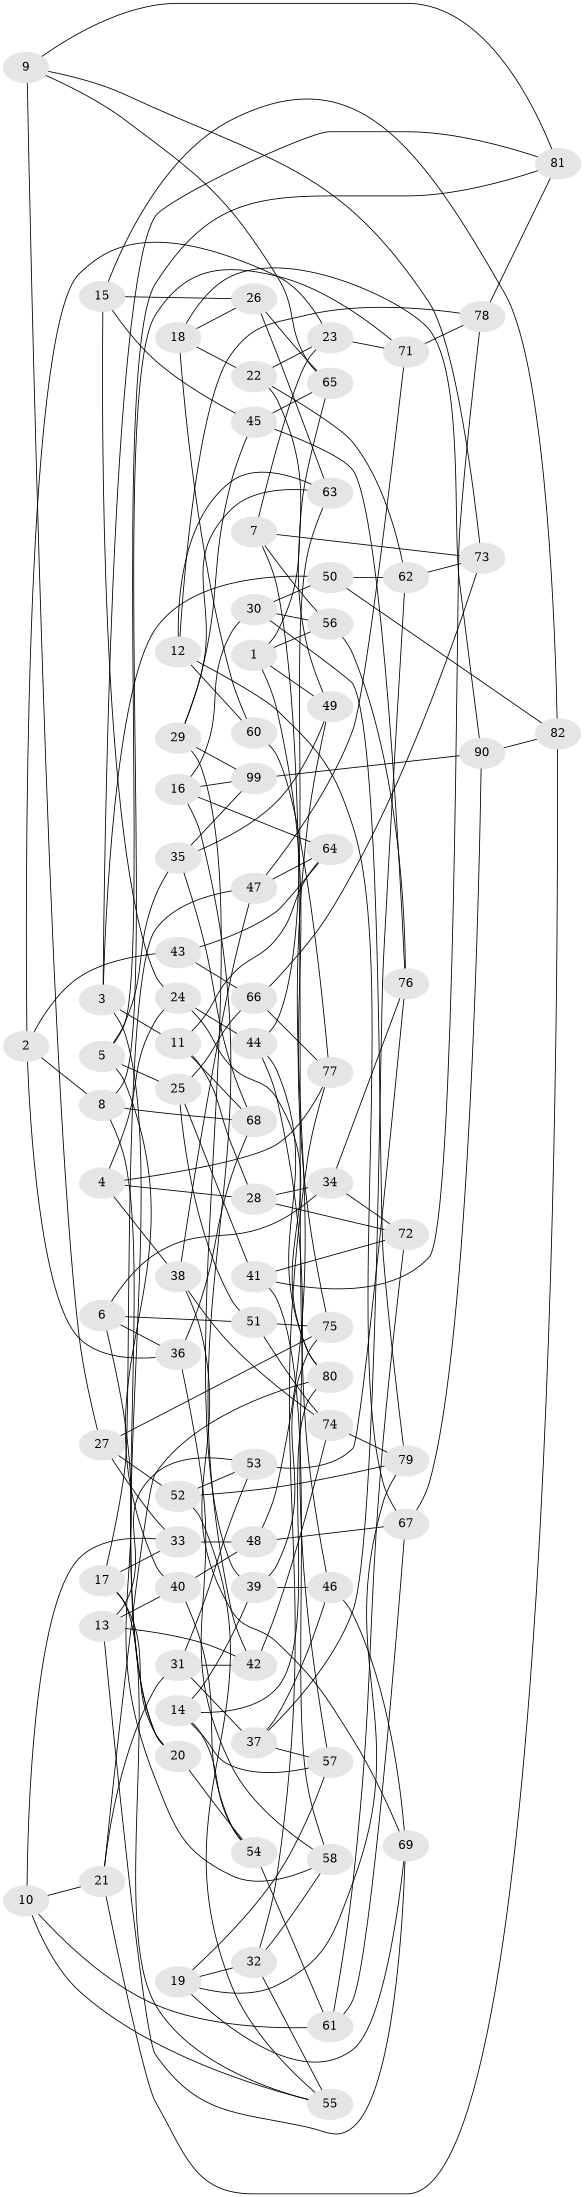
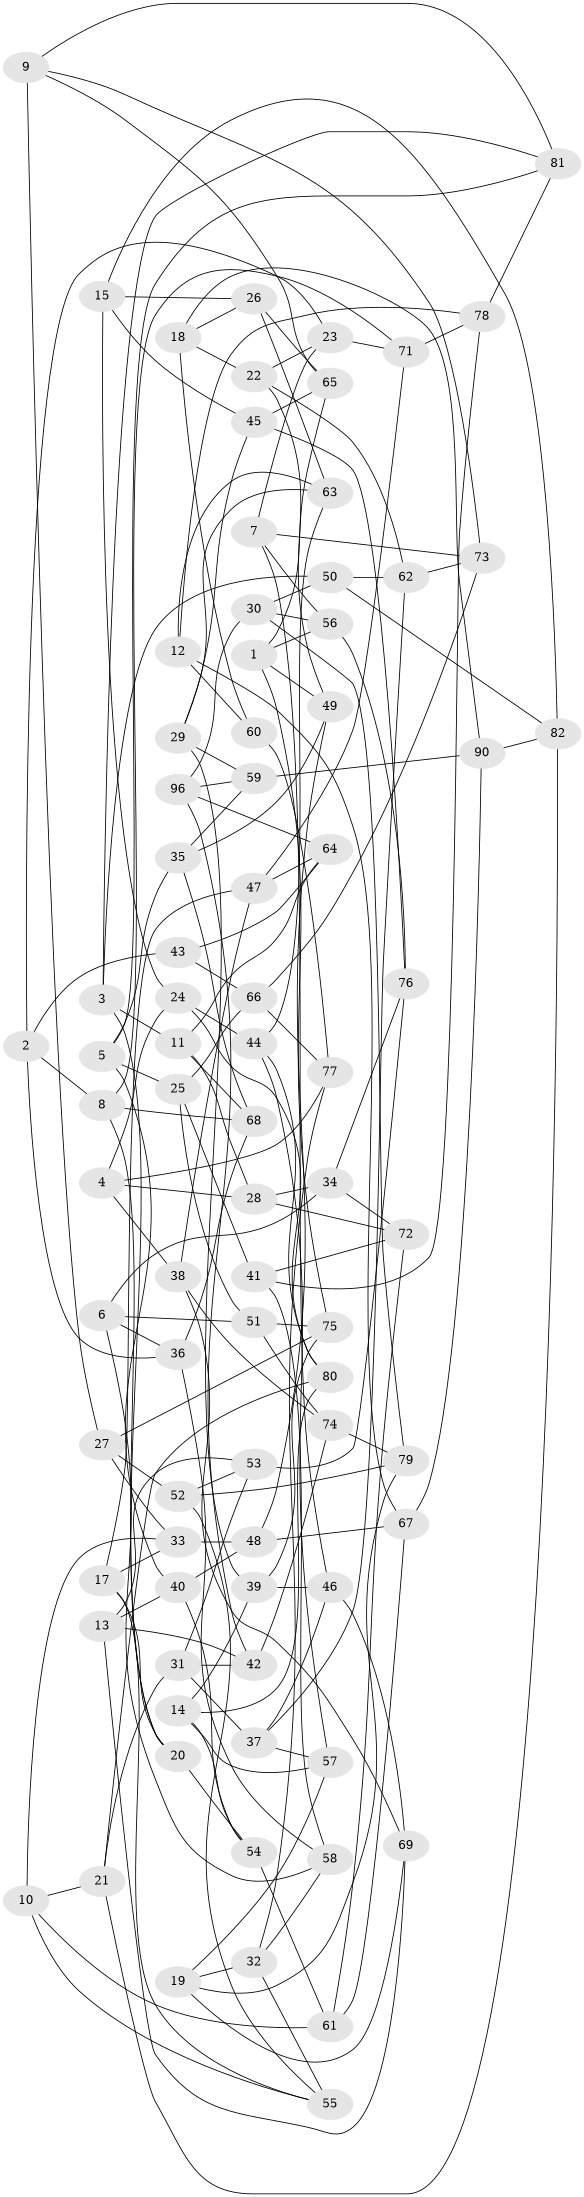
(254, 779) -> (254, 779)
(178, 790) -> (178, 790)
